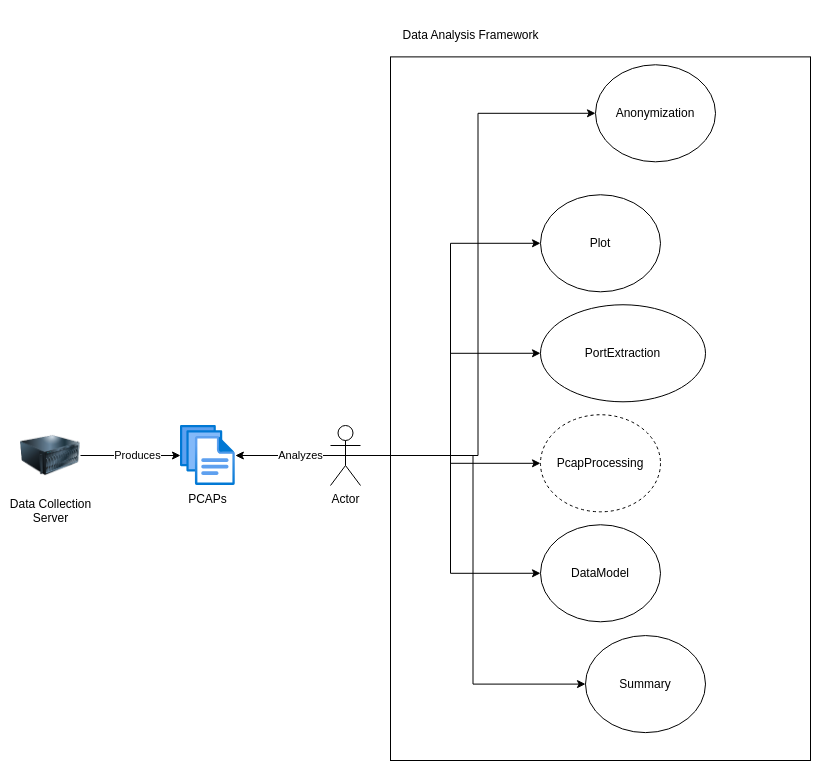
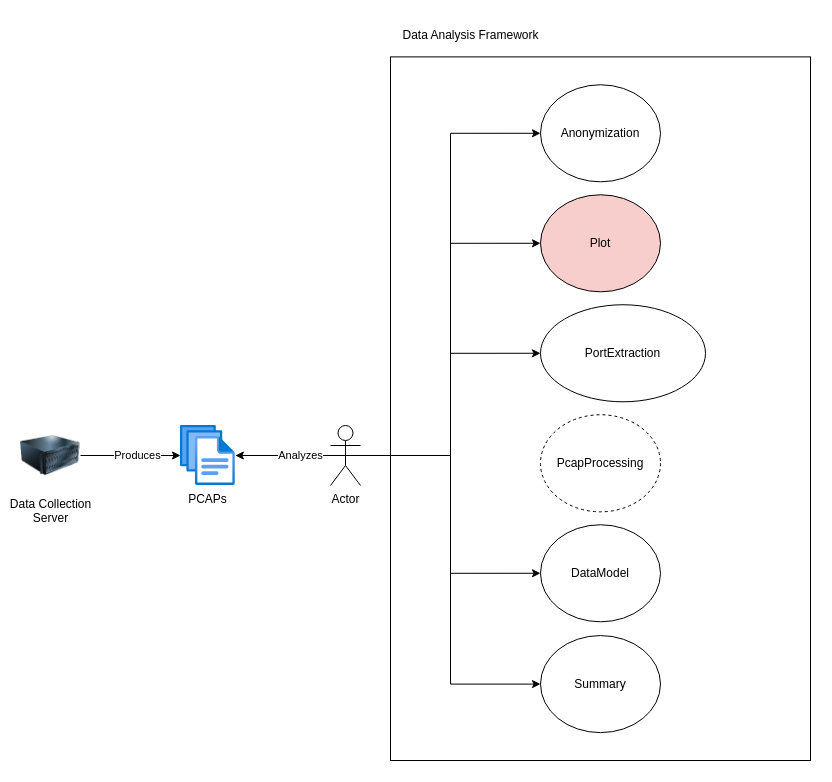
(656, 113) -> (601, 133)
(601, 243) -> (601, 243)
(493, 463) -> none
(646, 684) -> (601, 684)
